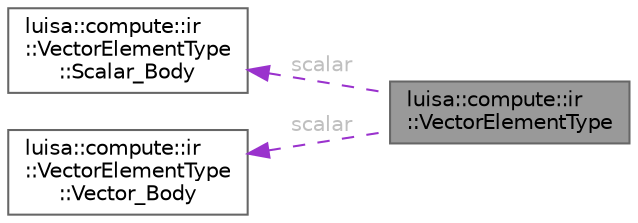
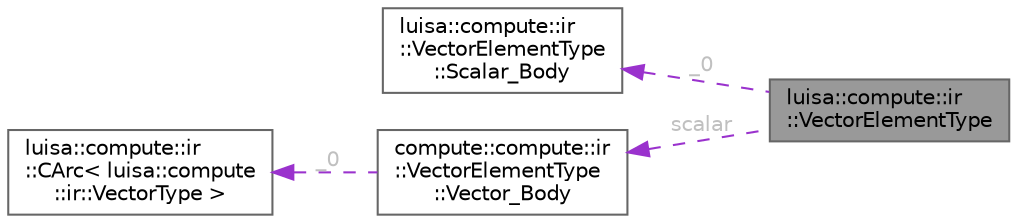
(319, 66) -> (699, 66)
(128, 172) -> (503, 172)
none -> (140, 172)
